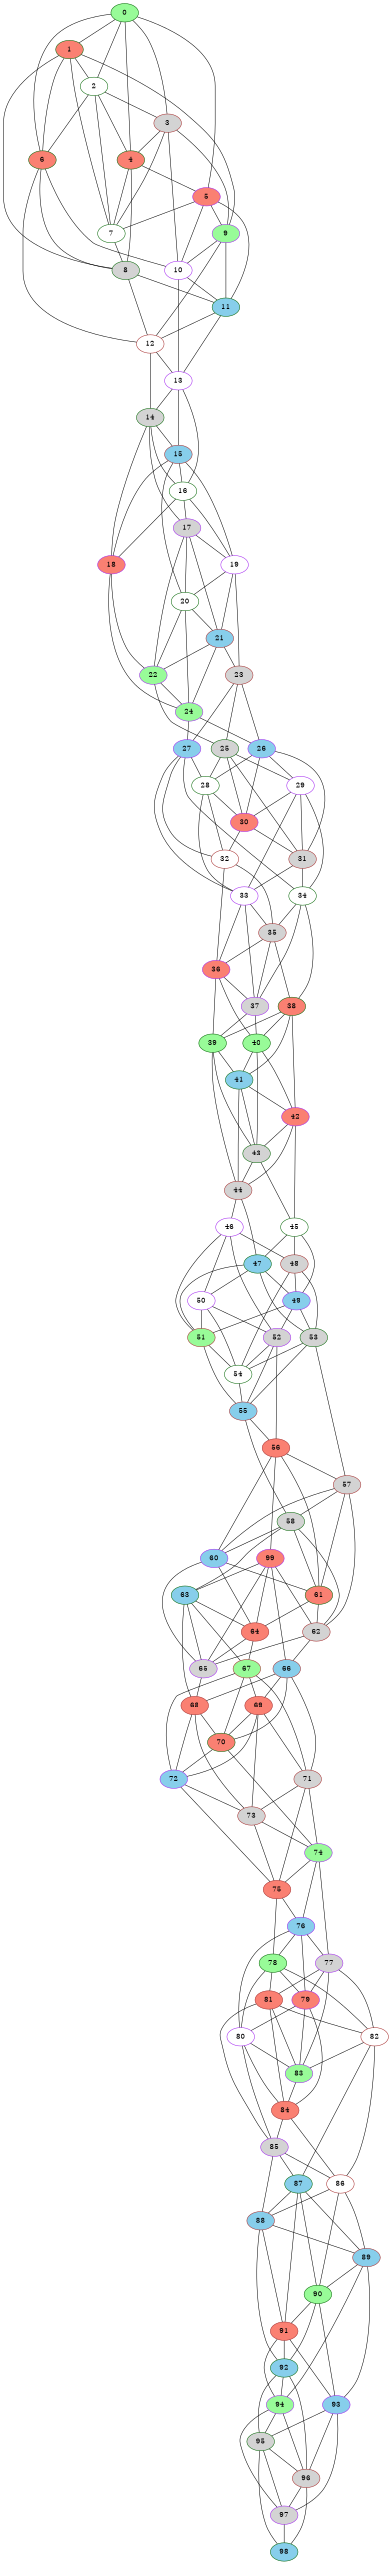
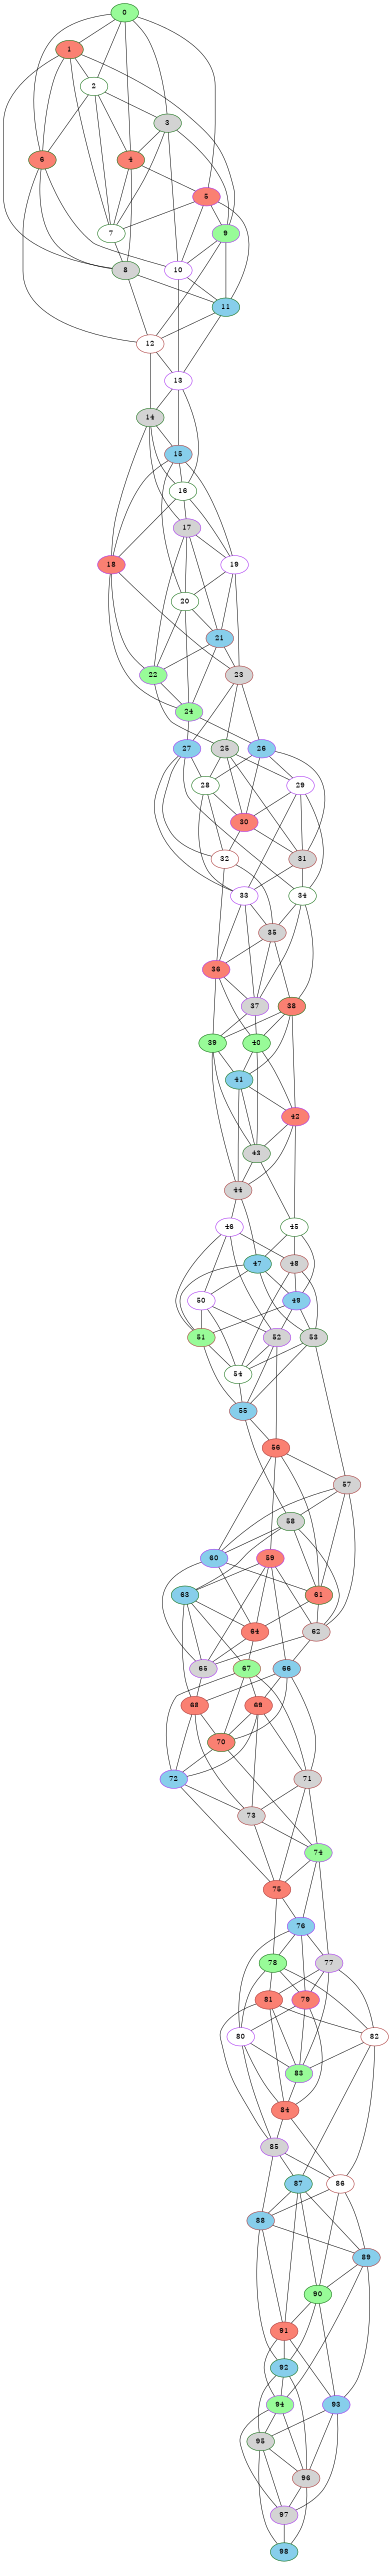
(168, 123) -> (168, 123)
none -> (172, 623)
(270, 1558) -> (270, 1558)
